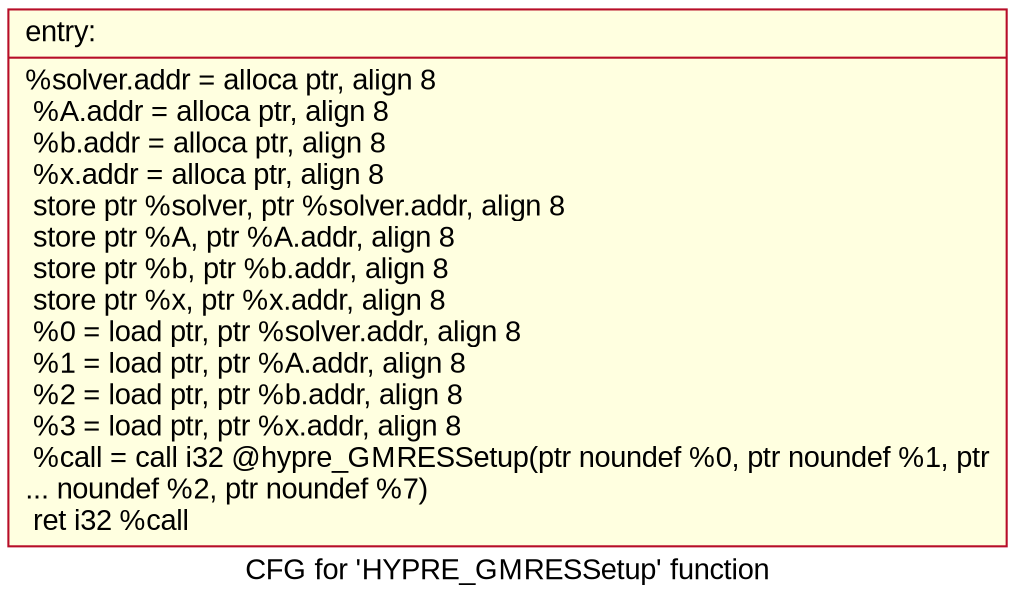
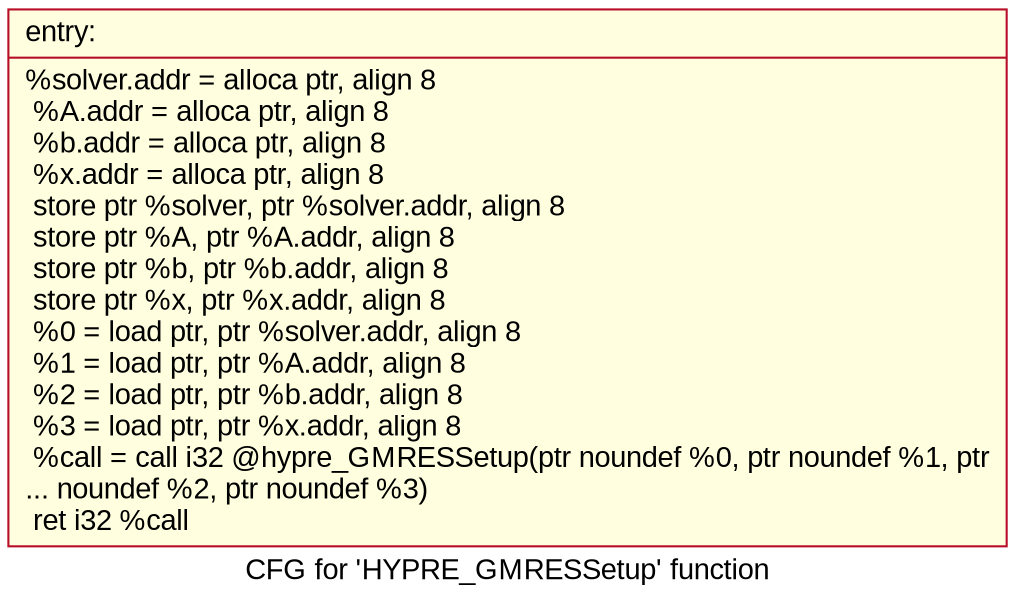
(228, 490) -> (228, 490)
